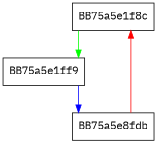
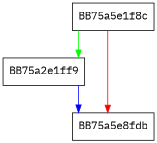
(44, 72) -> (44, 72)
(131, 75) -> (108, 68)
